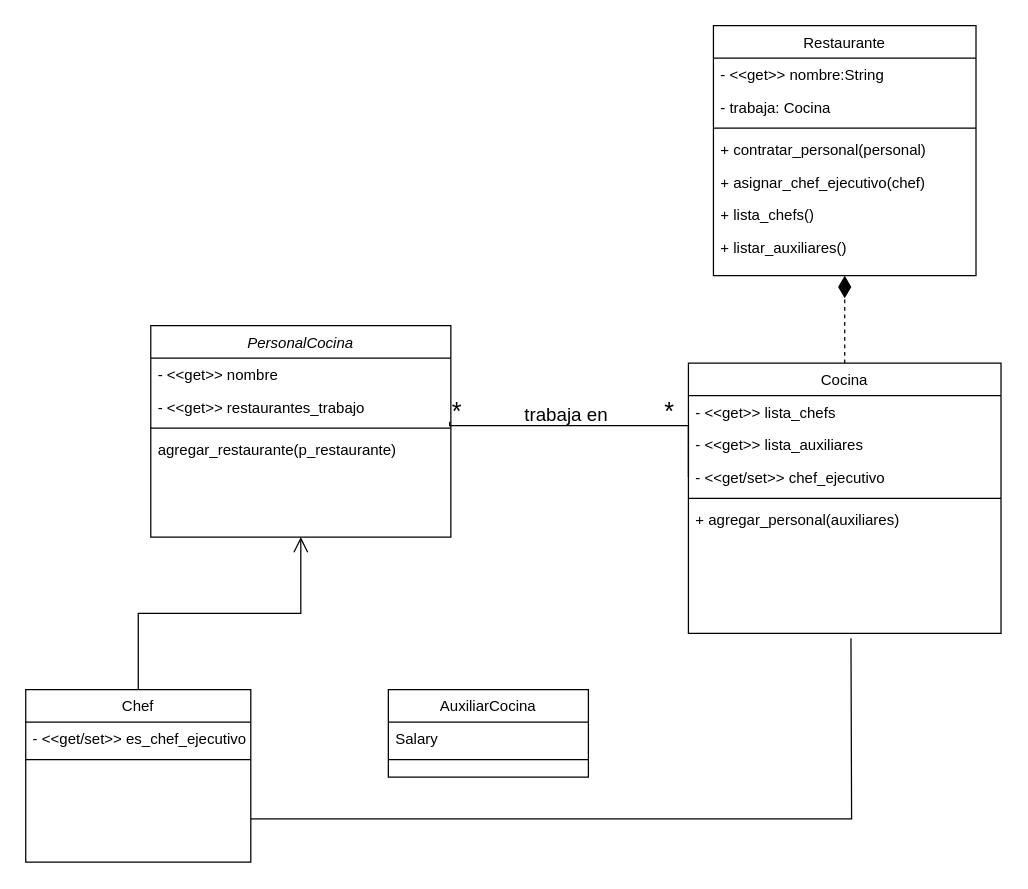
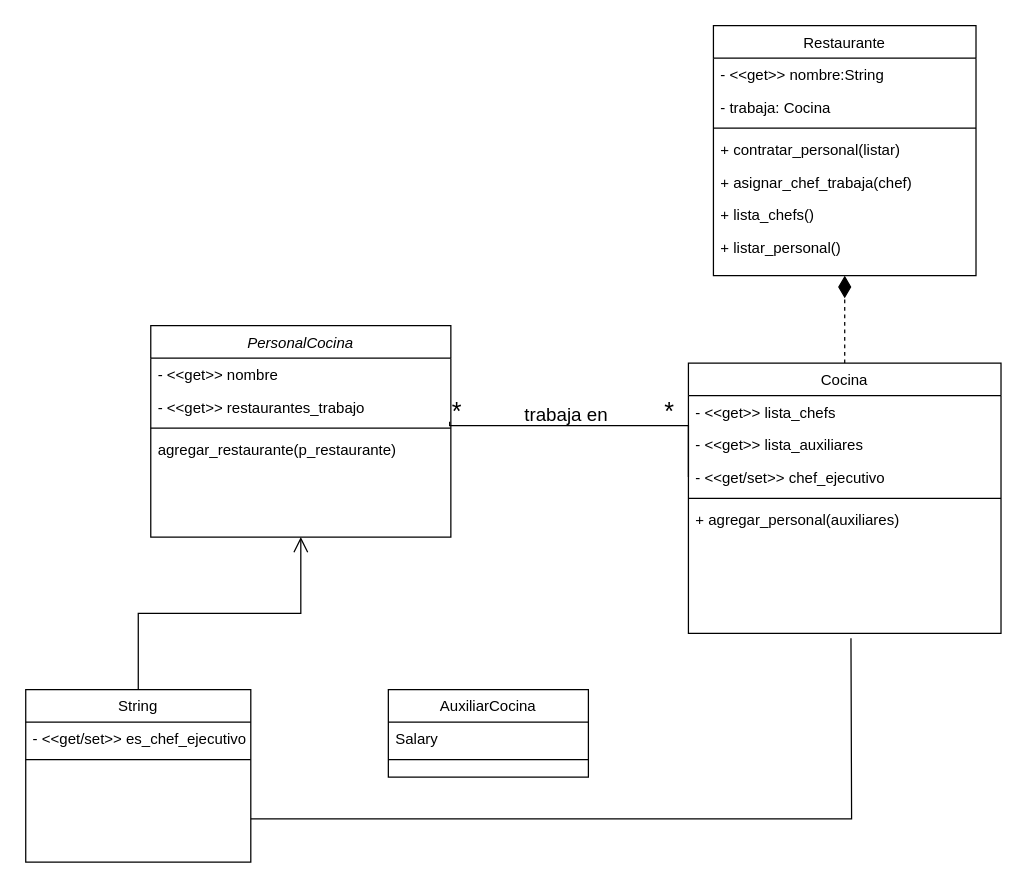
(840, 150) -> (830, 150)
(840, 183) -> (834, 183)
(797, 248) -> (792, 248)
(138, 706) -> (138, 706)
